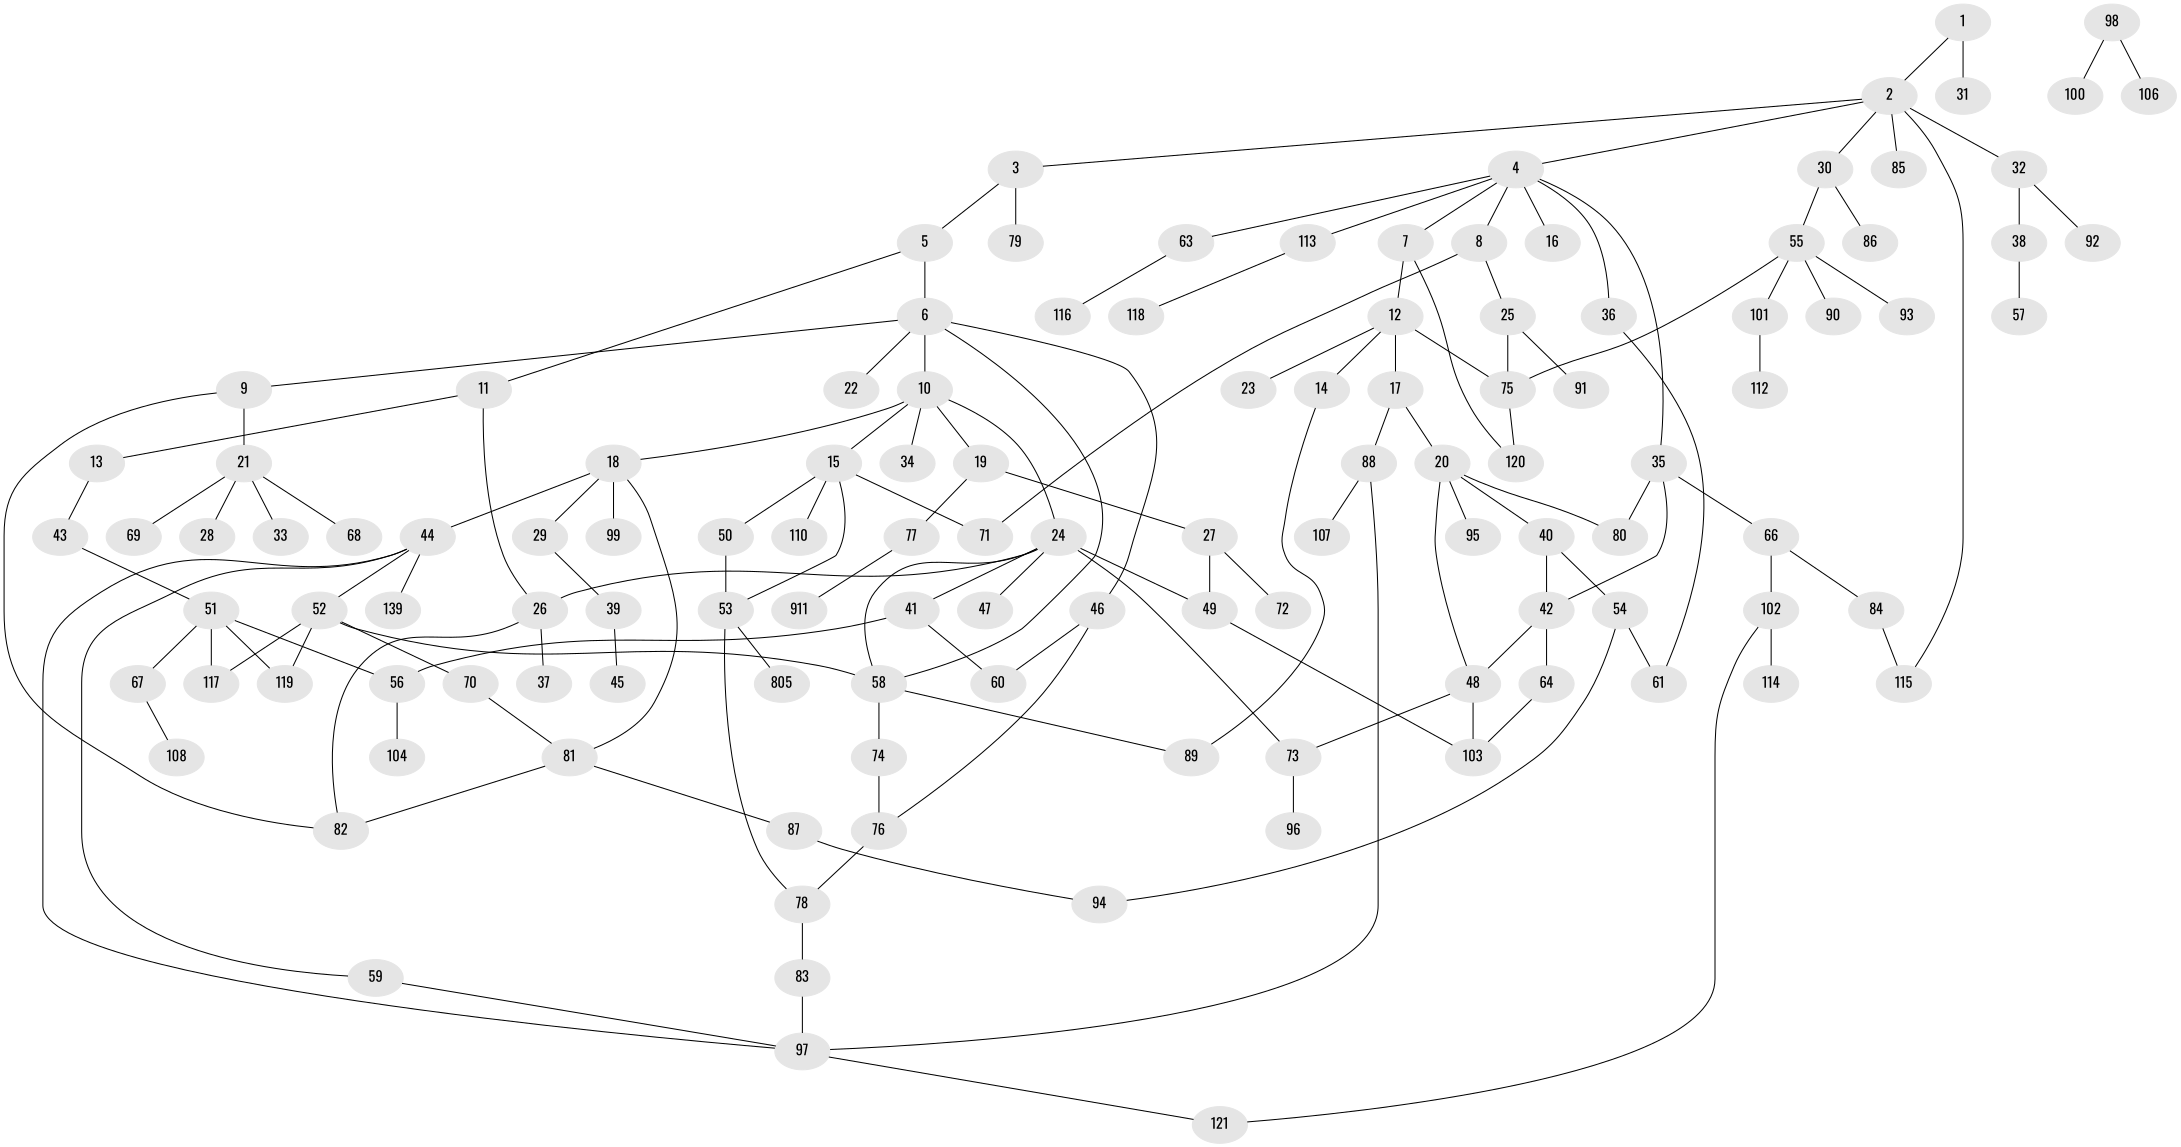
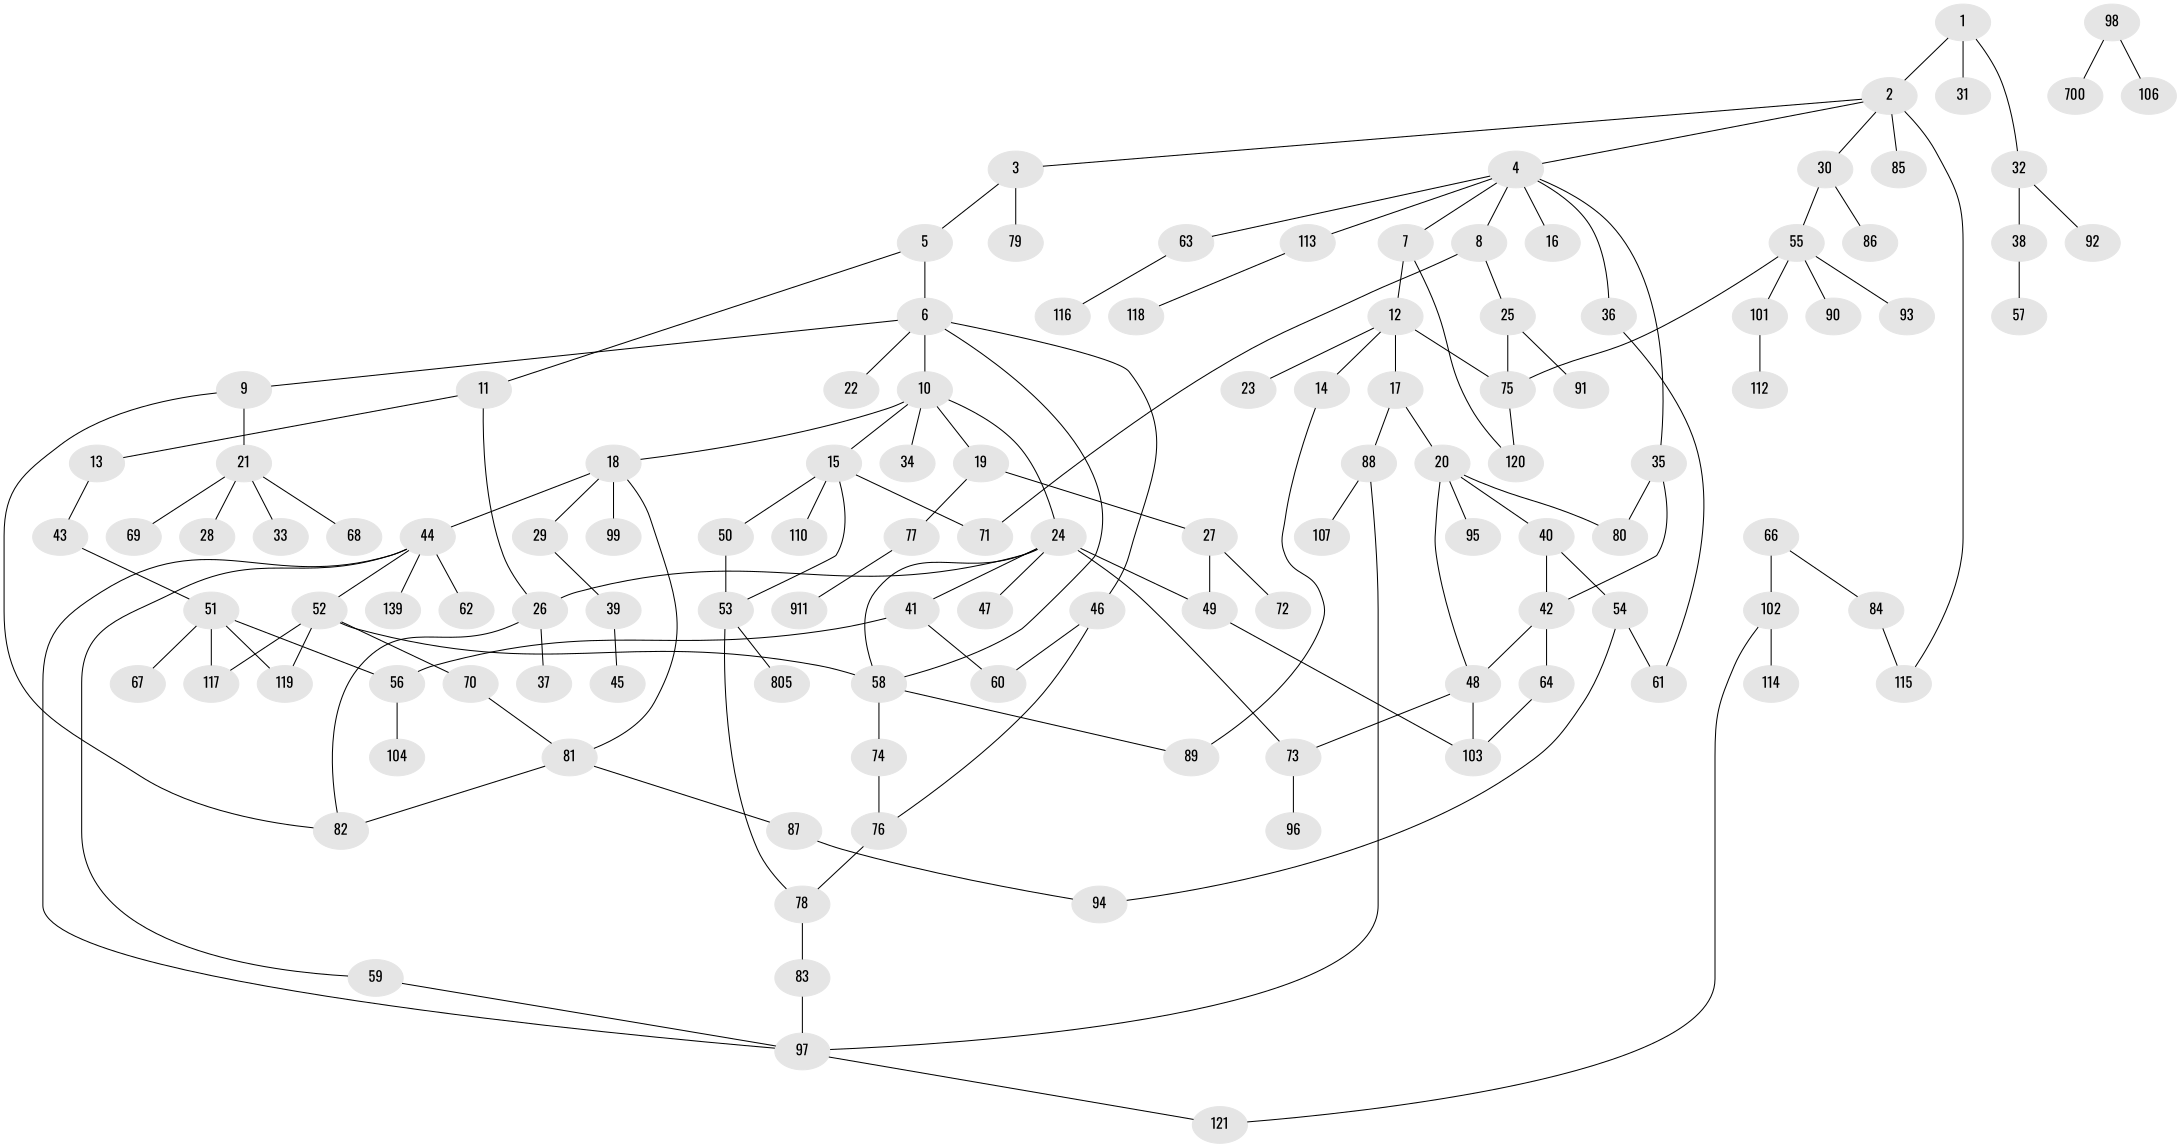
(2075, 96) -> (2075, 96)
(1954, 133) -> (2005, 92)
(1715, 500) -> none
none -> (467, 610)
(177, 757) -> none
